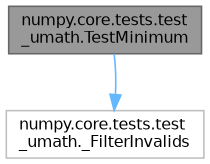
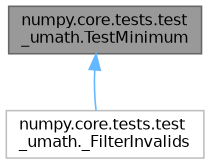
(116, 74) -> (95, 90)
